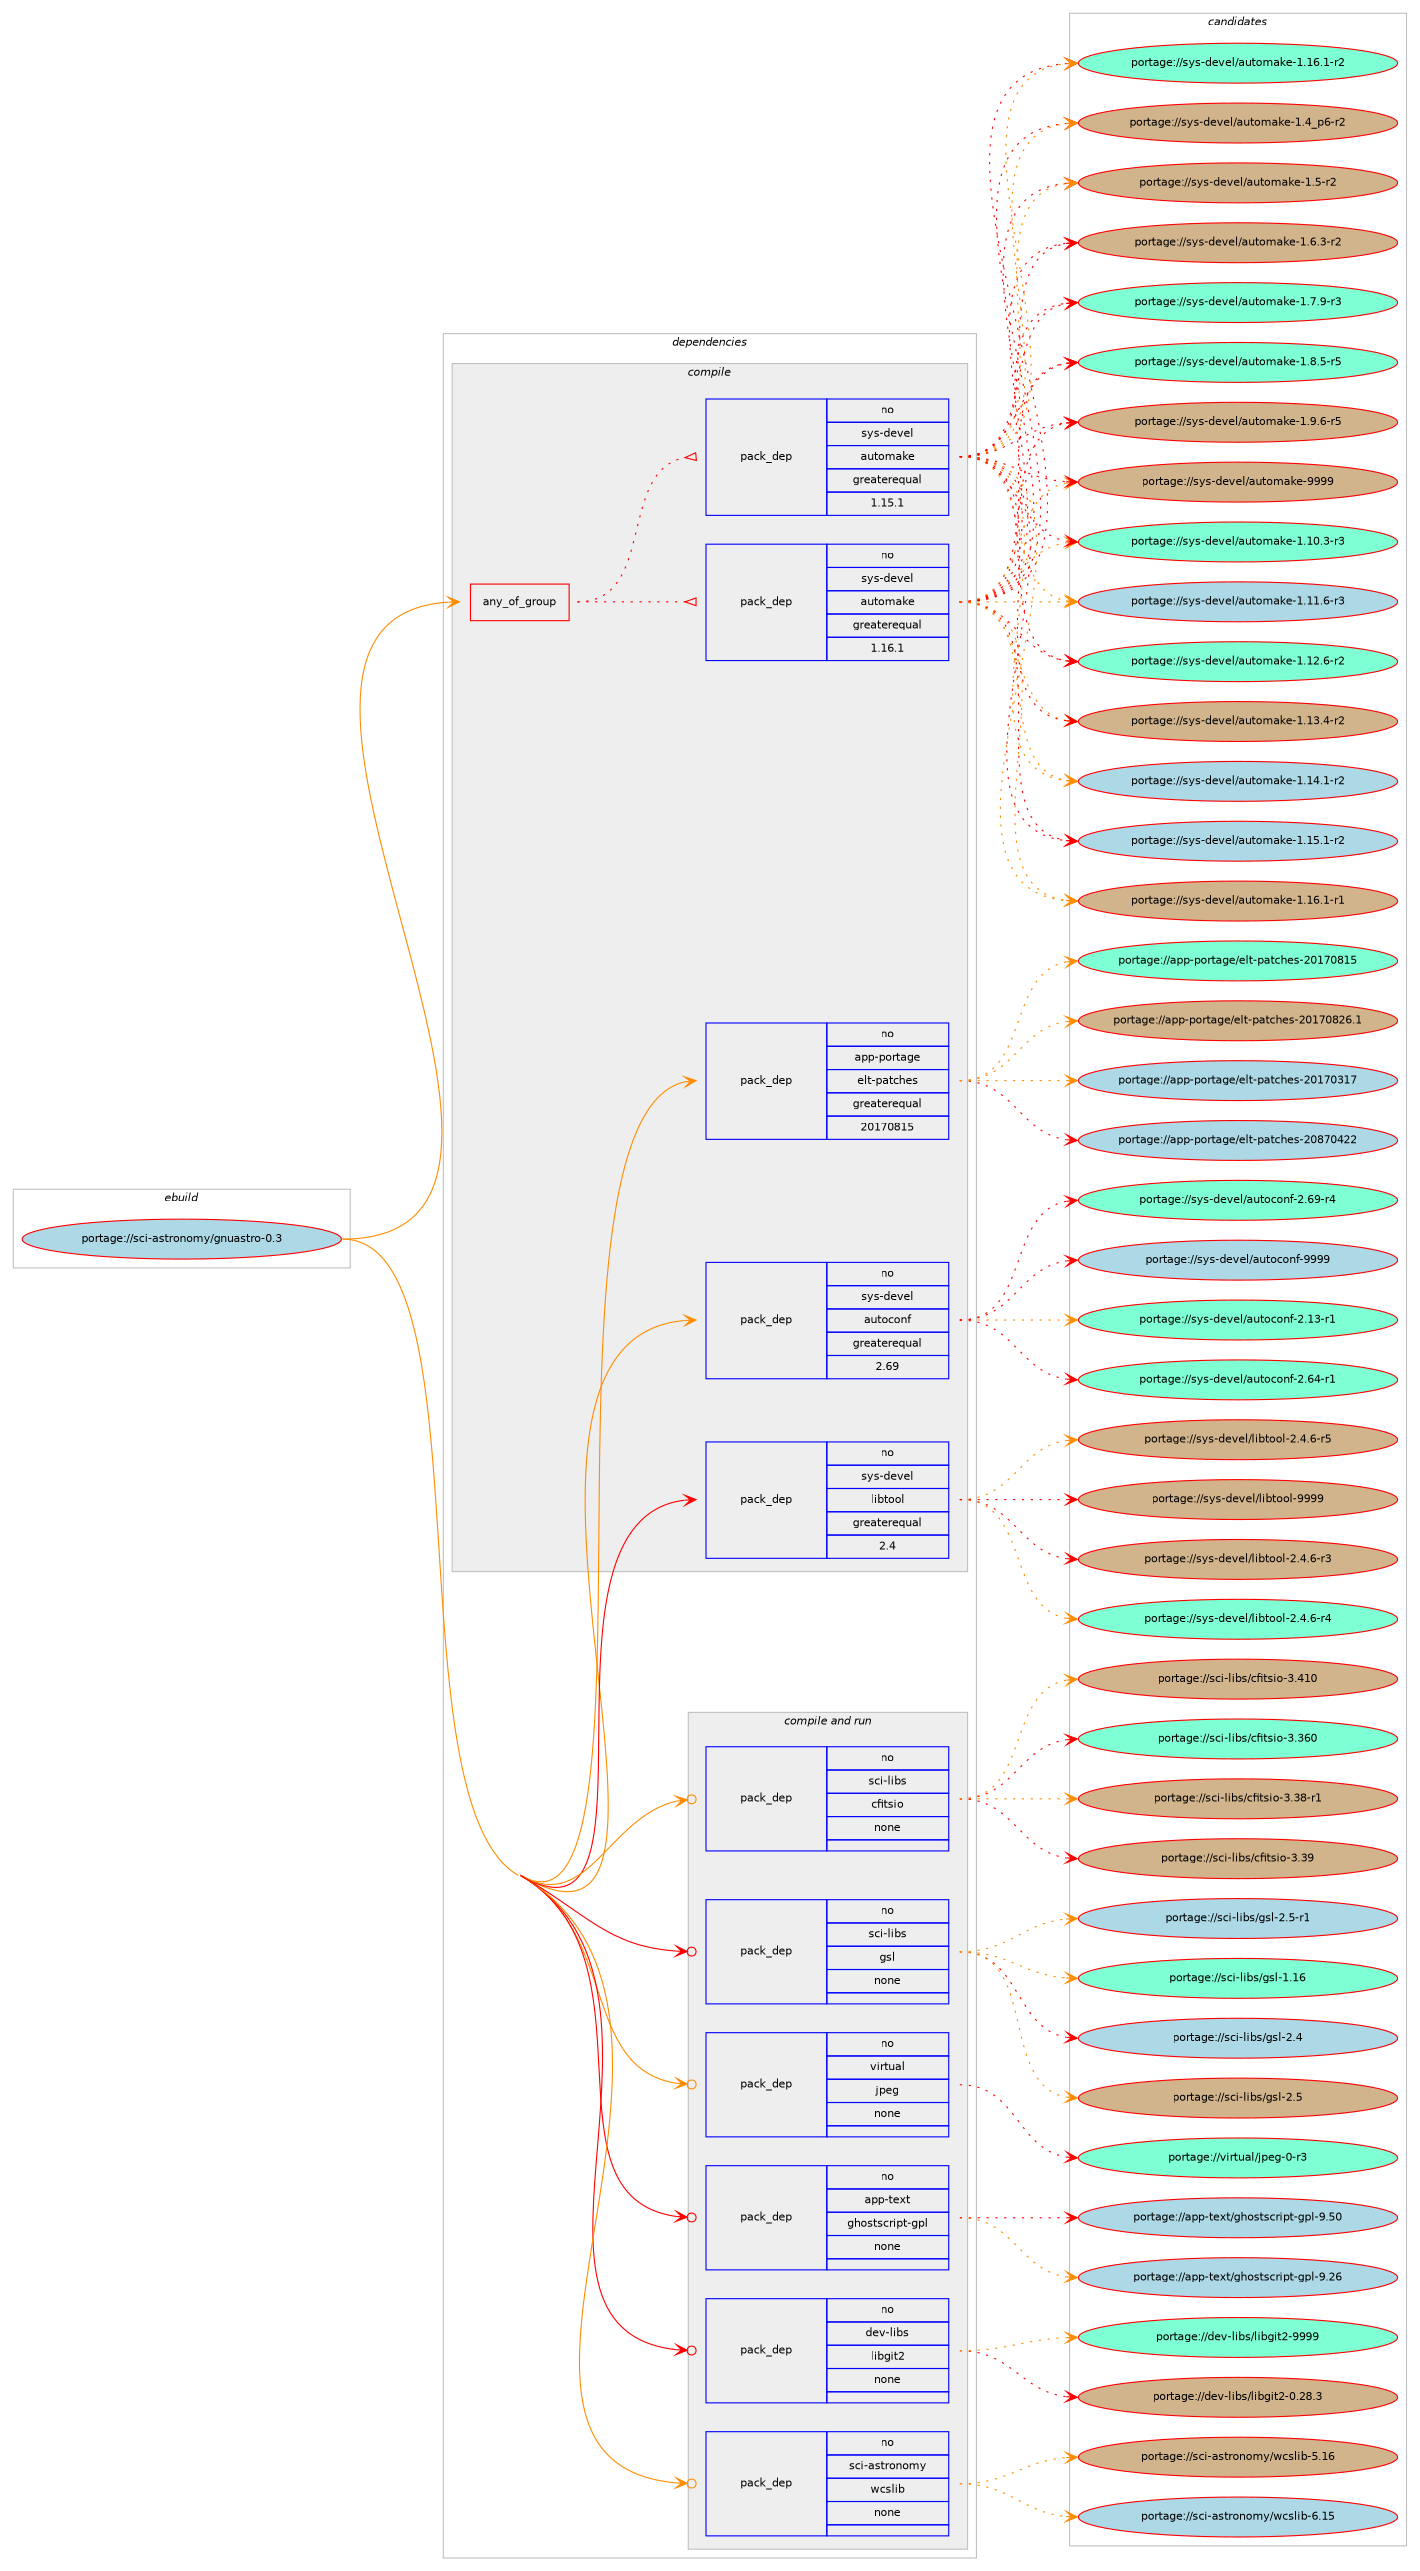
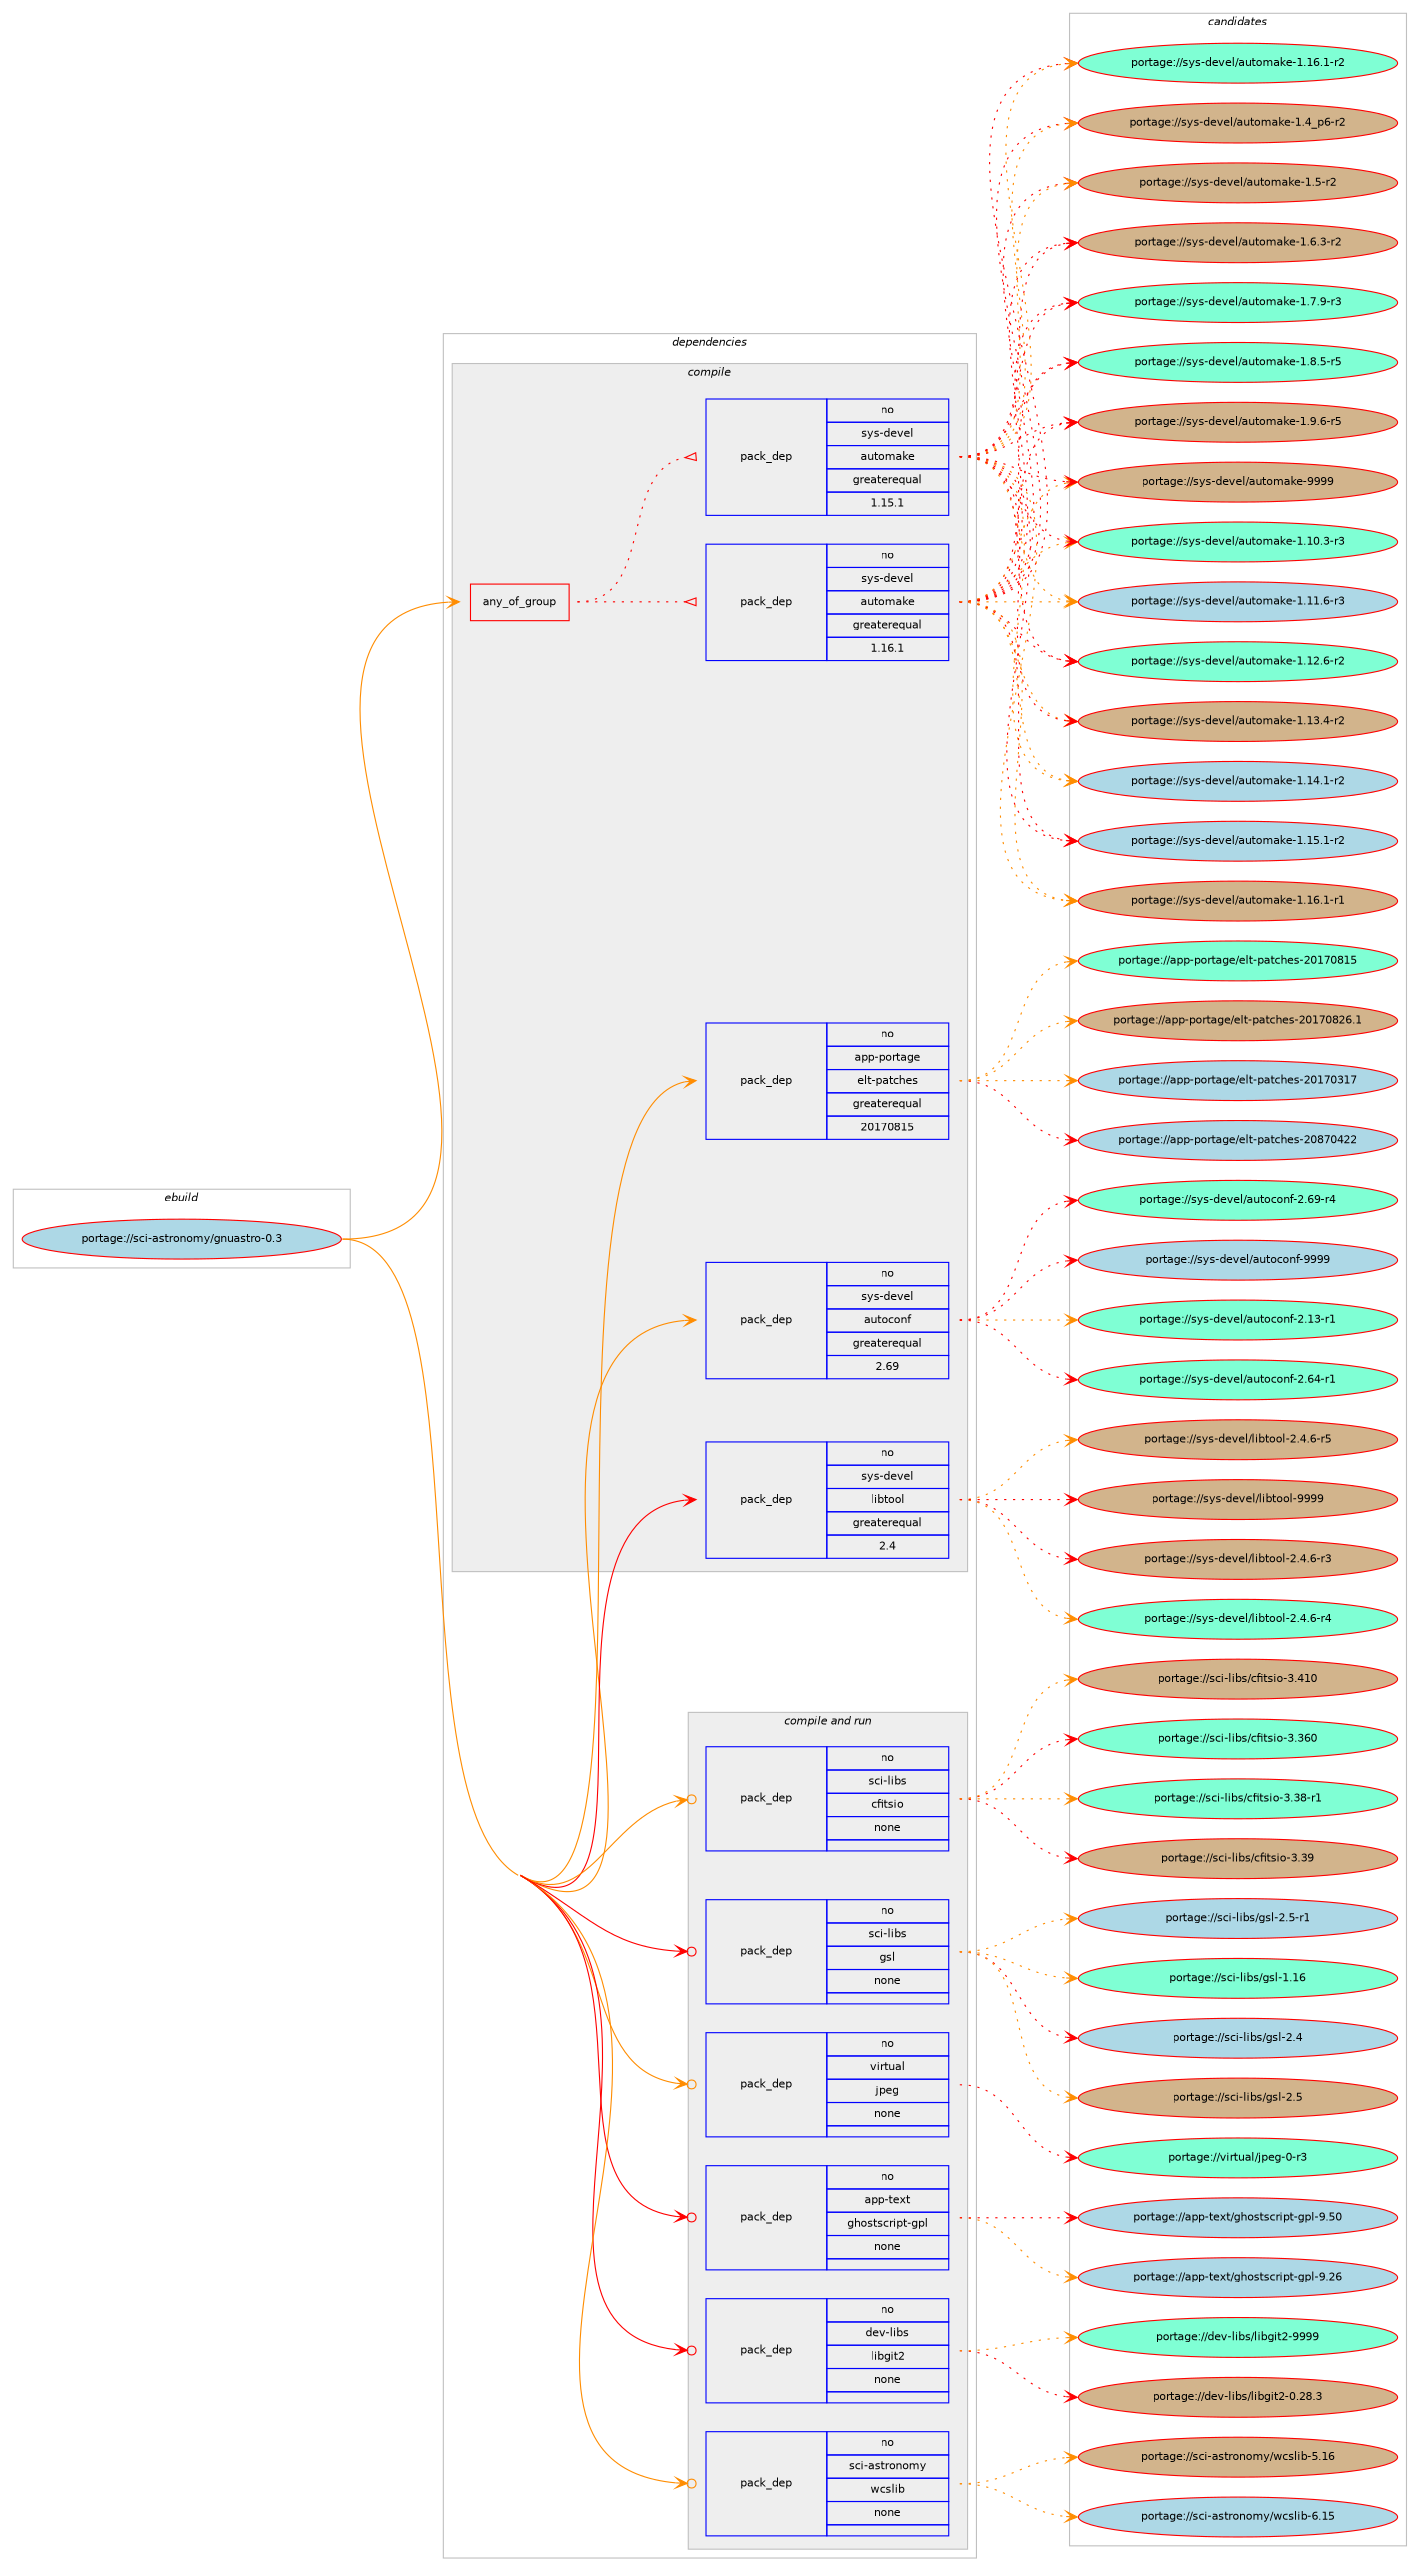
(1238, 1799) -> (1238, 1799)
